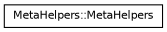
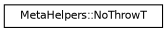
(83, 16) -> (83, 16)
